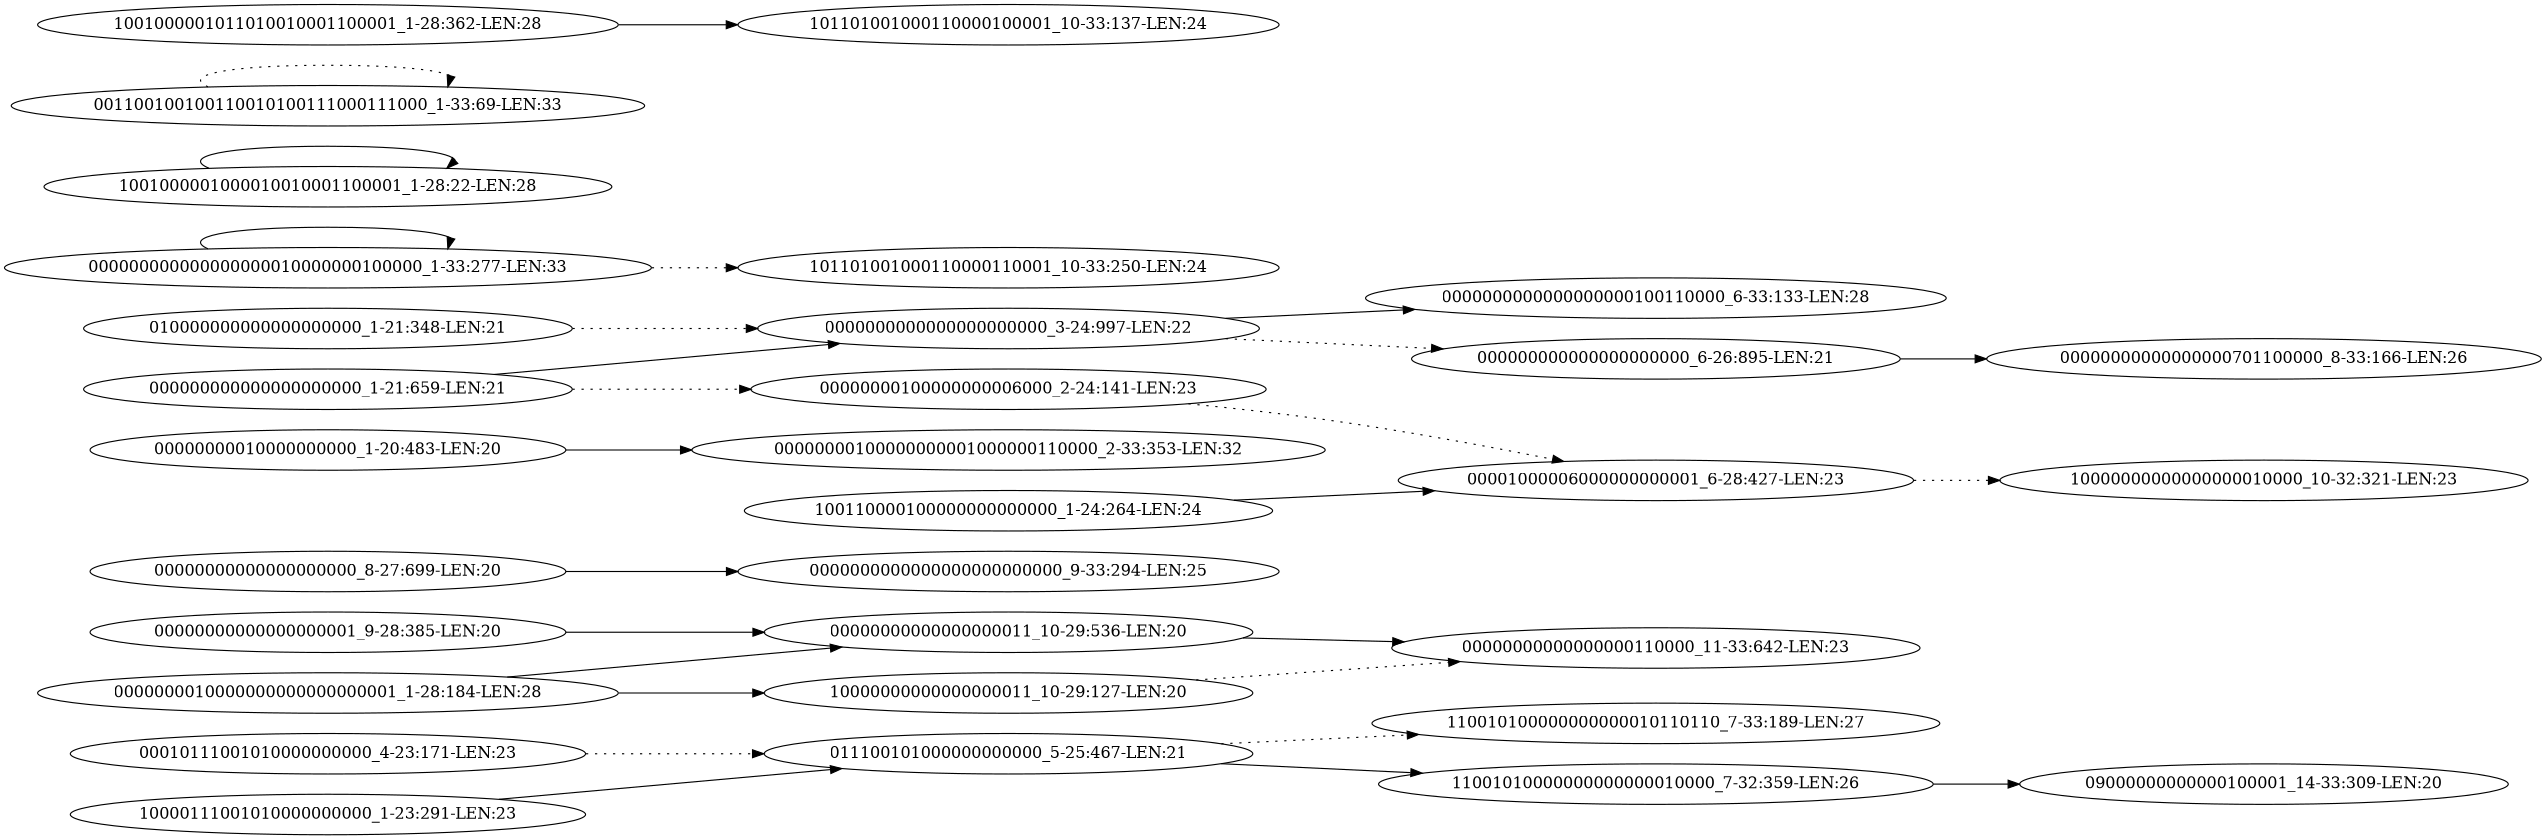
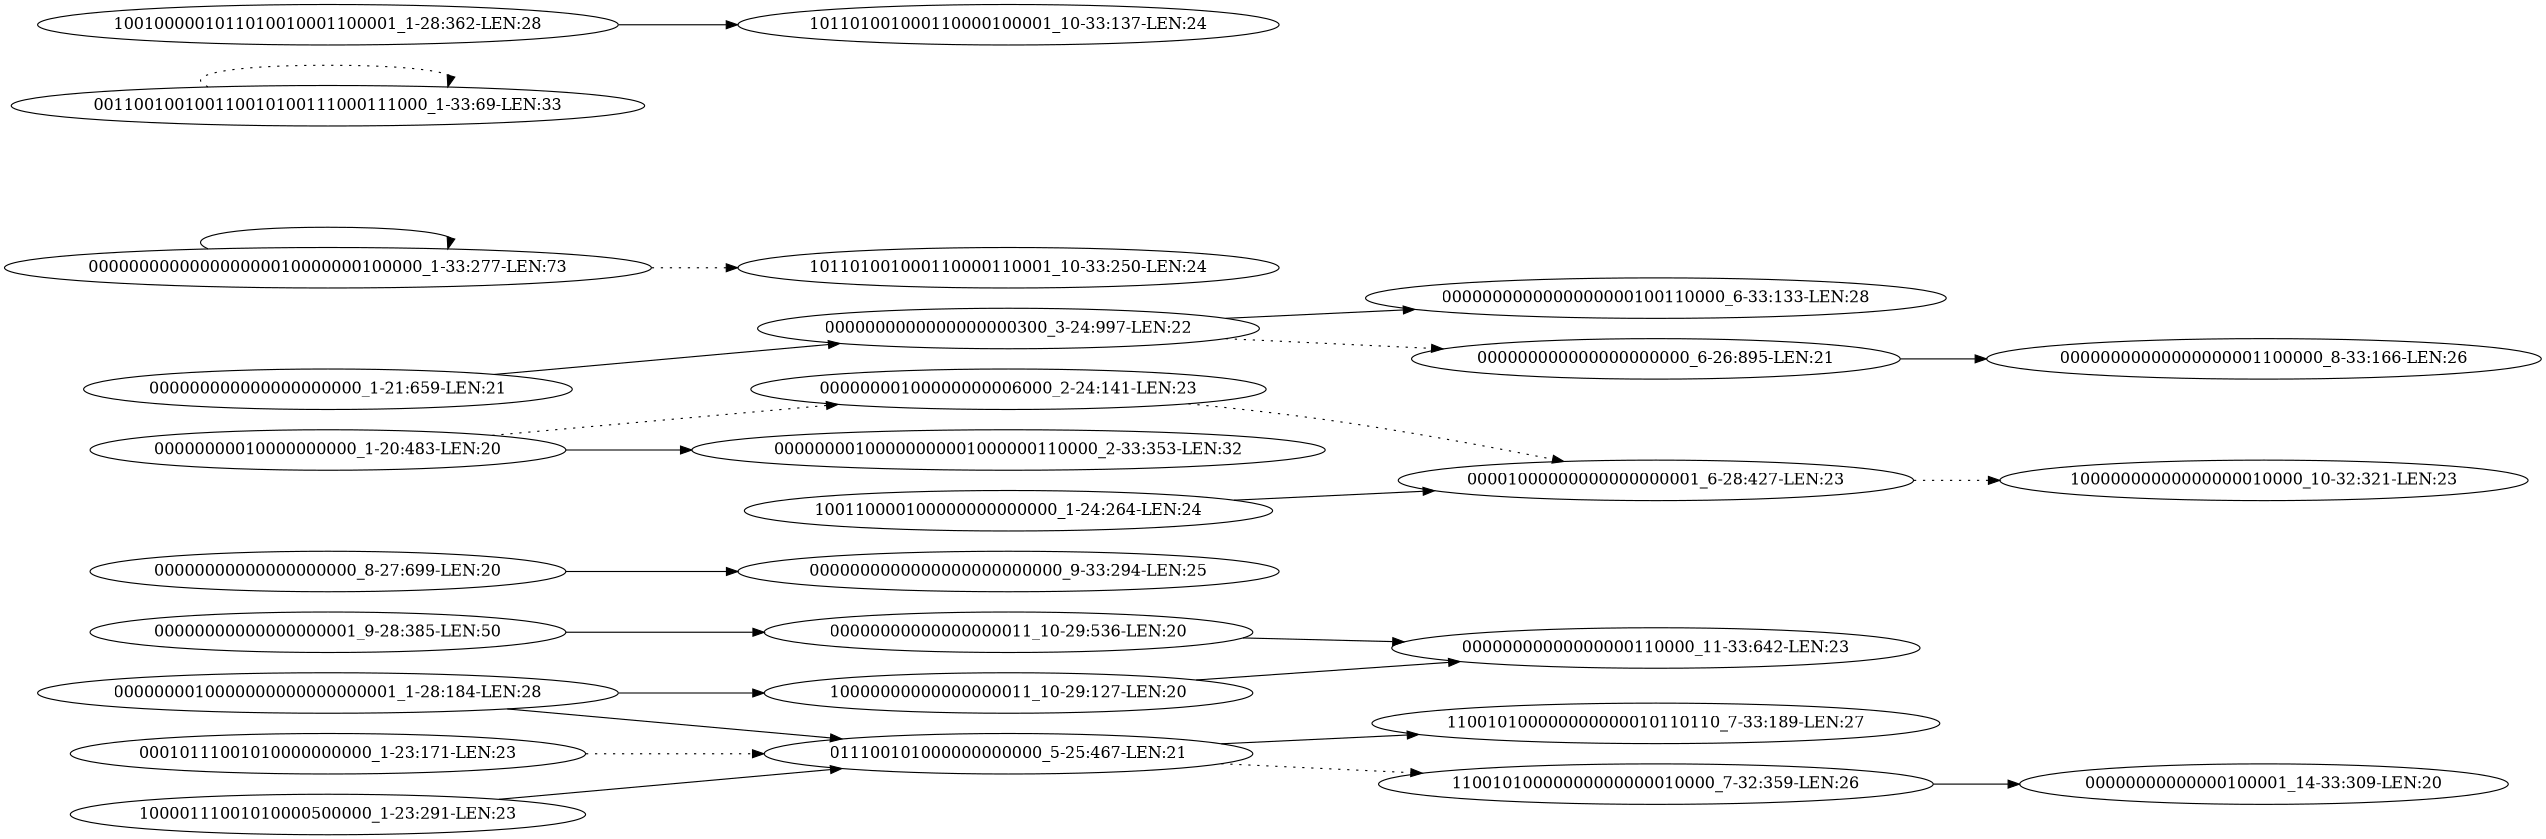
(328, 187) -> none
(328, 268) -> (328, 268)
(328, 328) -> none
(1008, 328) -> (1008, 328)
(2264, 359) -> (2264, 359)
(656, 389) -> (659, 420)
(1656, 480) -> (1656, 480)
(328, 632) -> (328, 632)
(669, 663) -> (669, 723)
(1322, 671) -> (1322, 671)
(1314, 739) -> (1314, 739)
(328, 754) -> (328, 754)
(1316, 768) -> (1316, 768)
(2264, 784) -> (2264, 784)
(328, 814) -> (328, 814)
